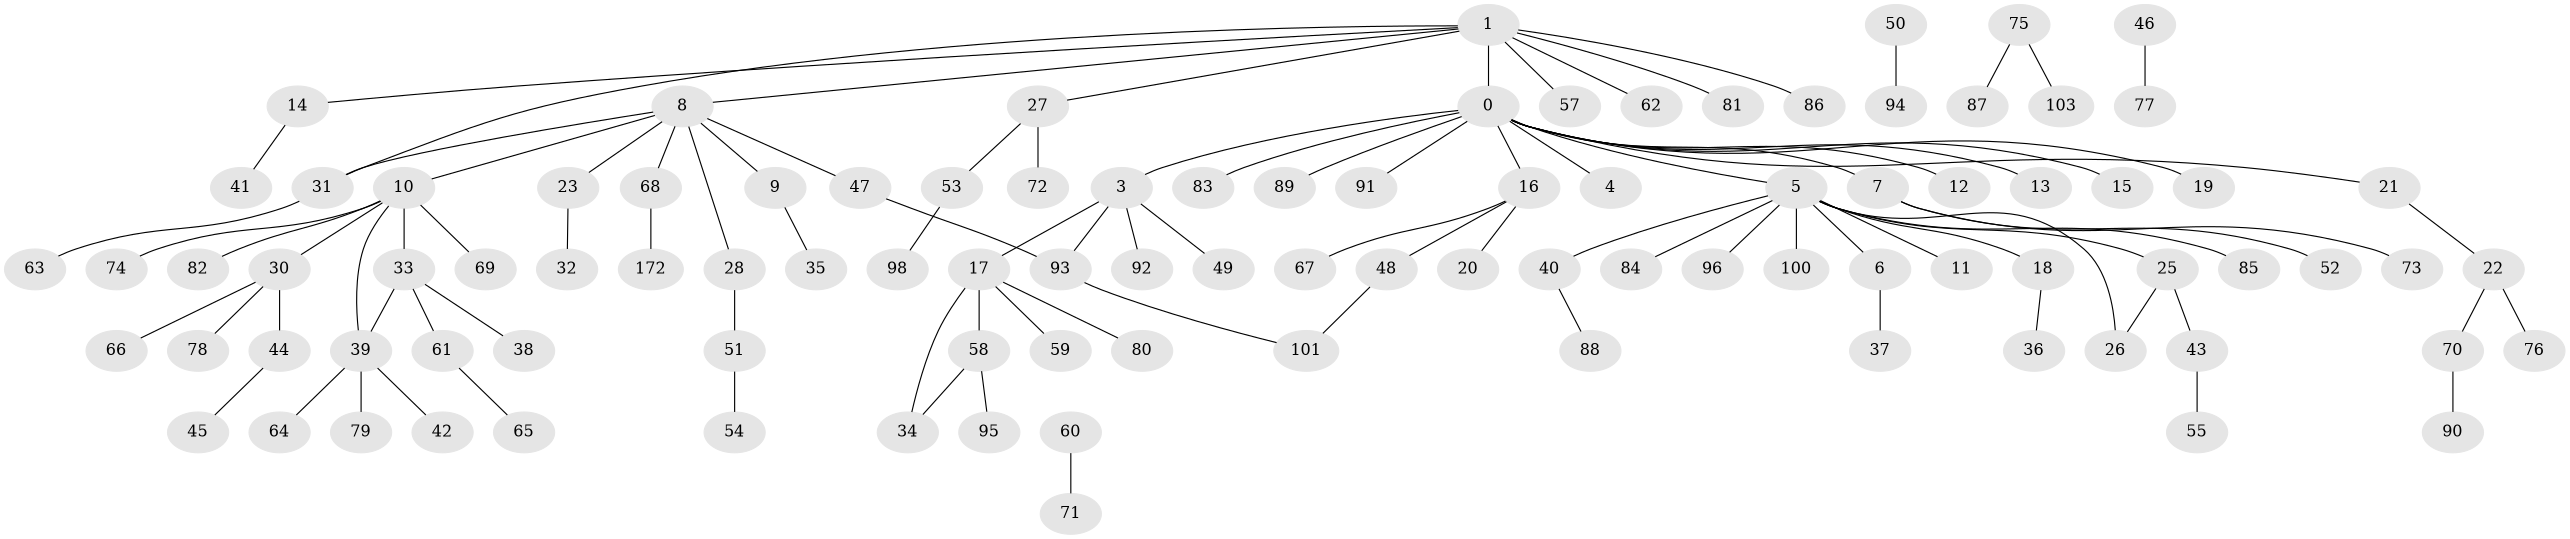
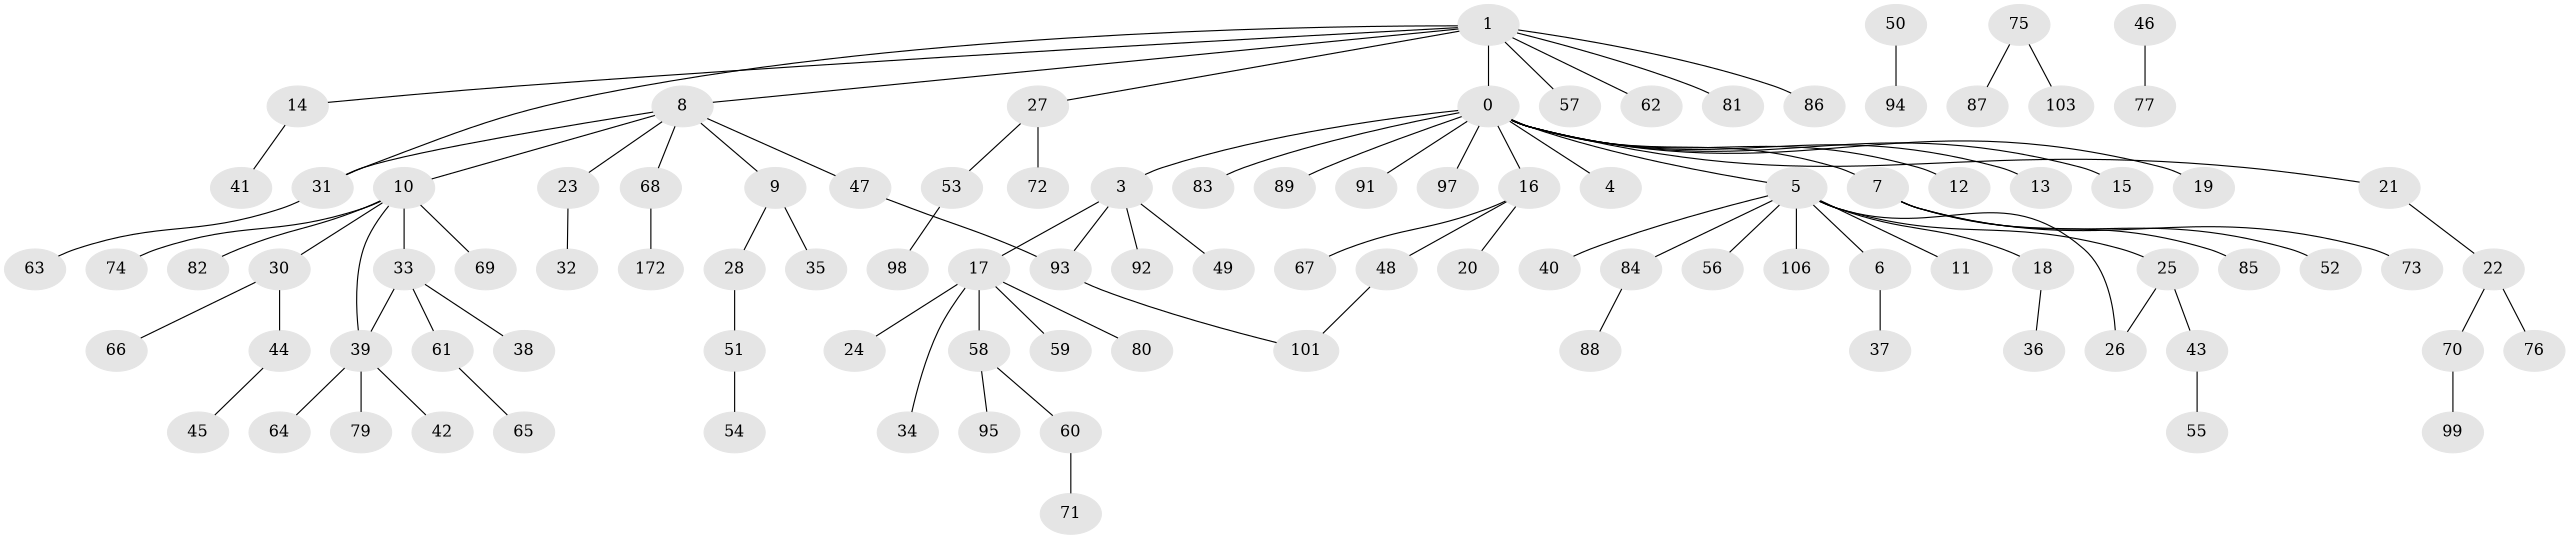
(709, 188) -> (755, 229)
none -> (1448, 188)
(2023, 229) -> (2064, 229)
(1713, 269) -> (1713, 269)
(1796, 269) -> (1796, 269)
(1570, 310) -> (1611, 310)
(198, 351) -> none
none -> (855, 351)
(943, 392) -> (1025, 392)
(2453, 432) -> (2453, 432)
